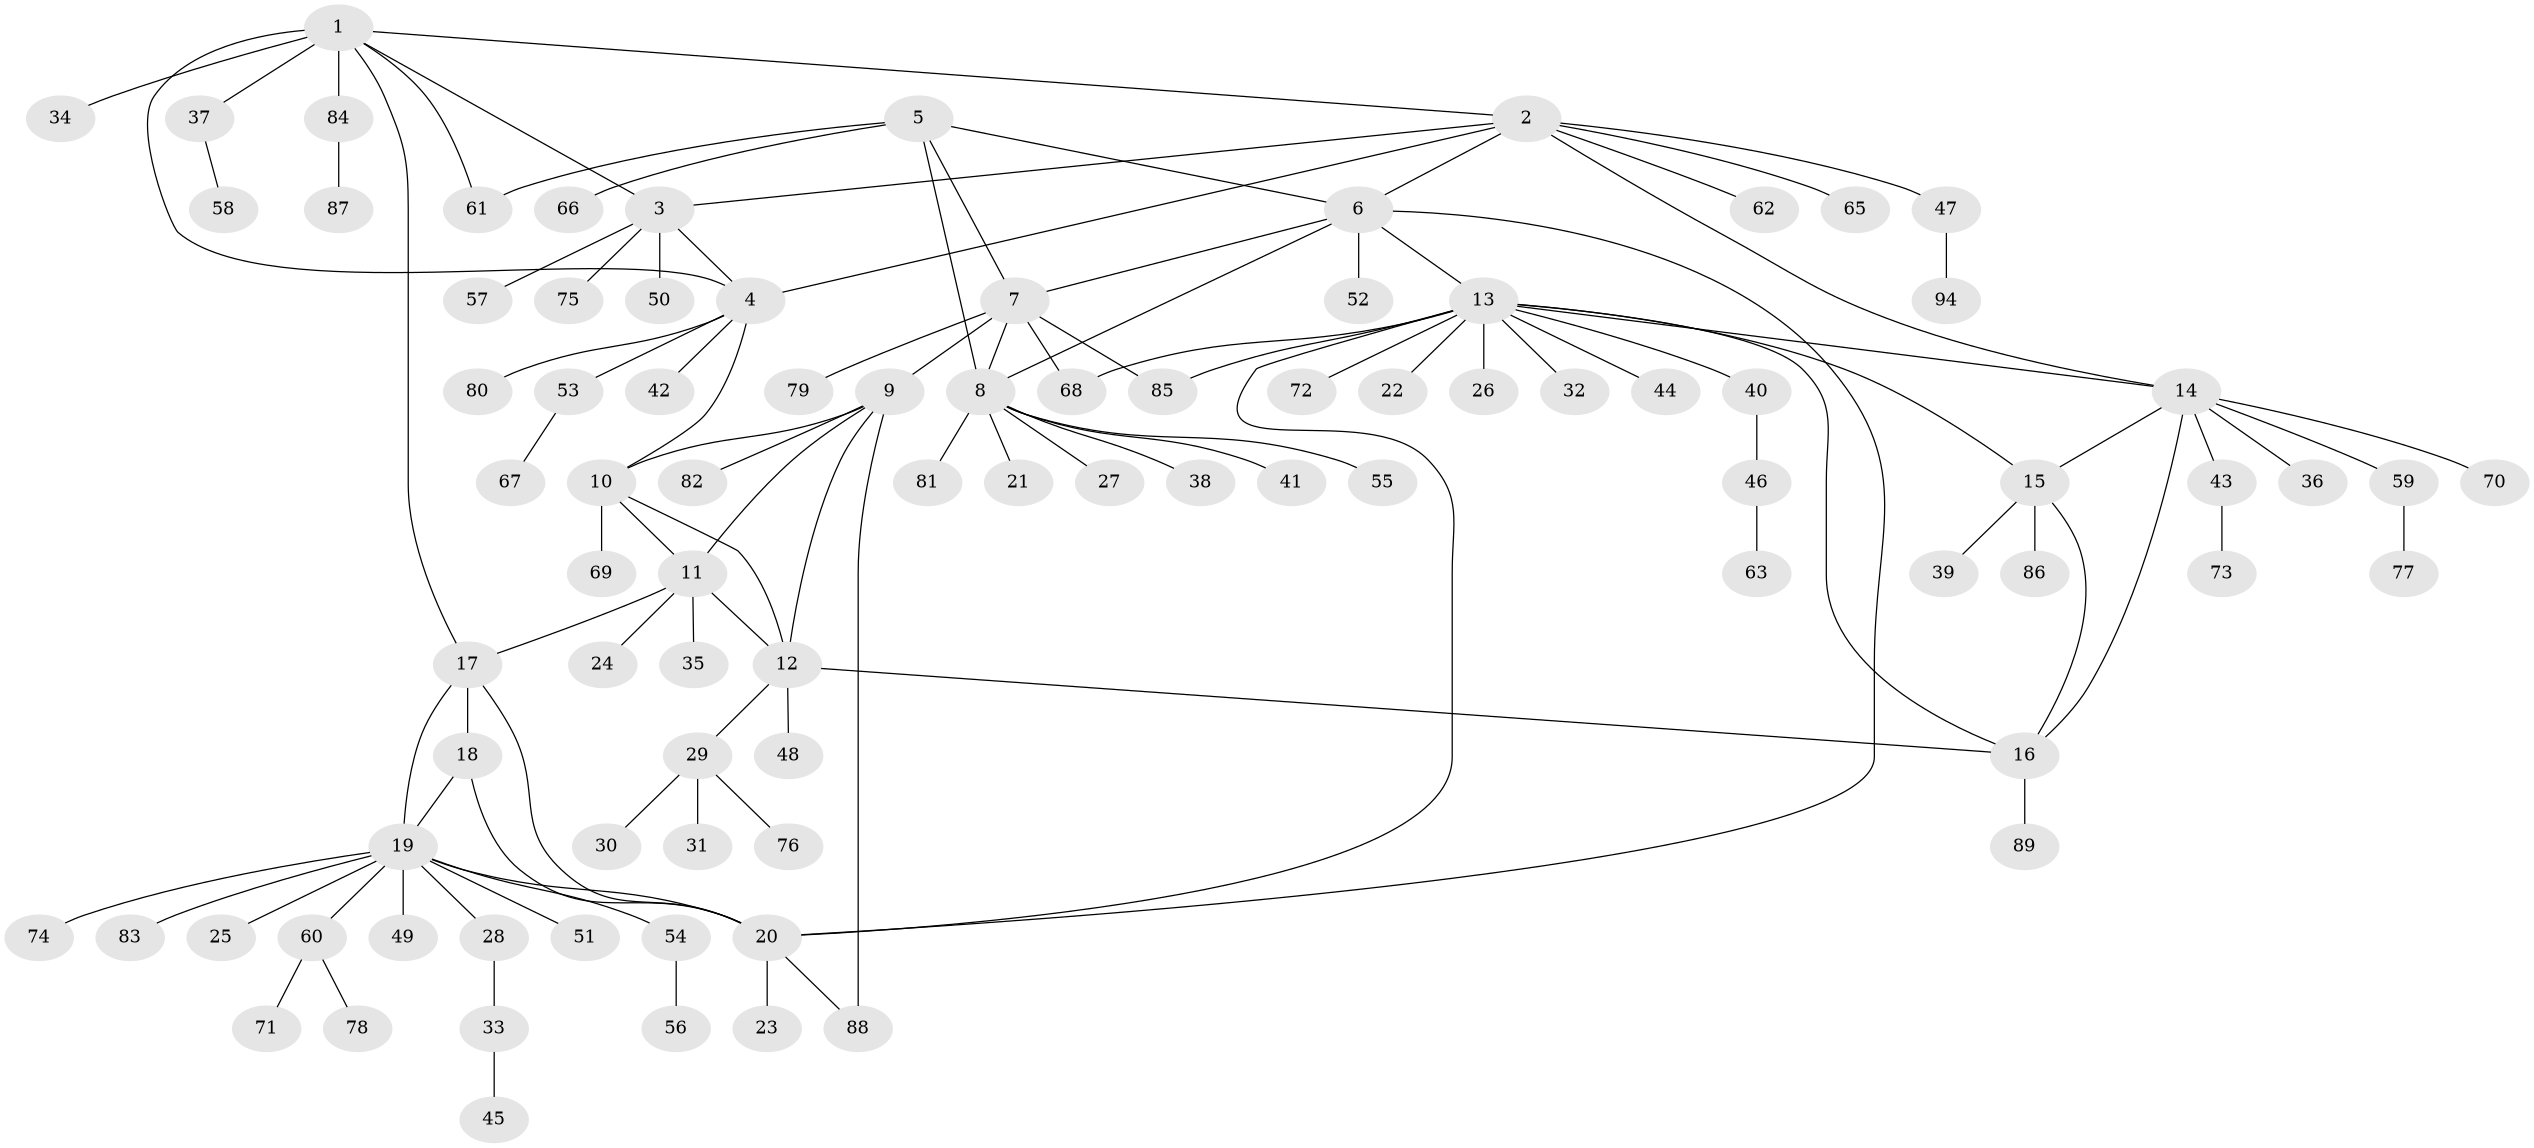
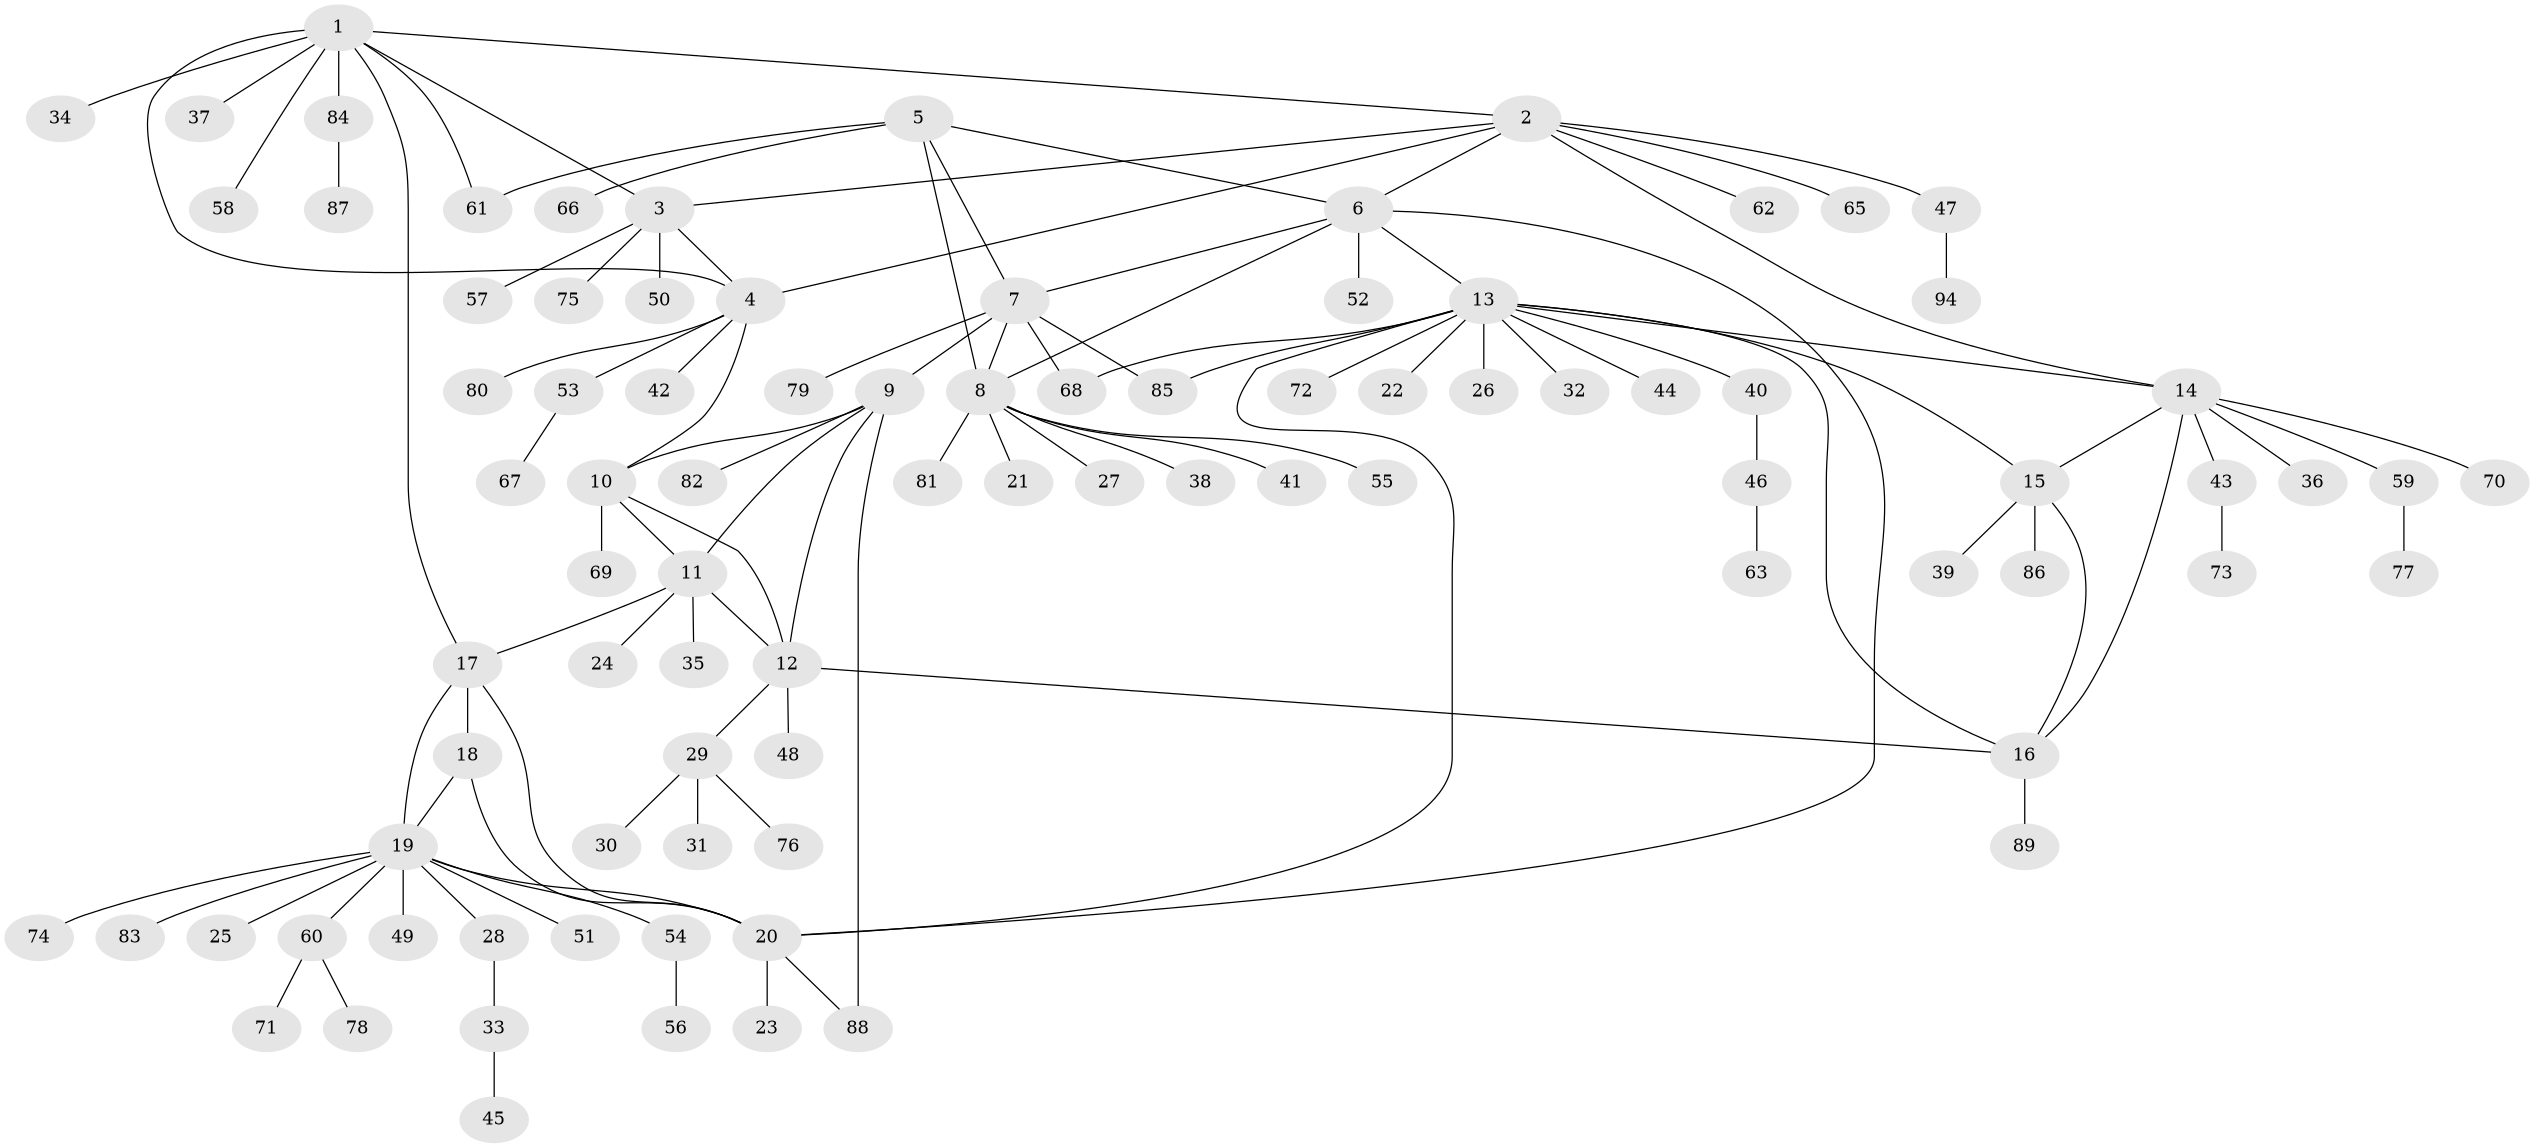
(212, 164) -> (279, 118)
